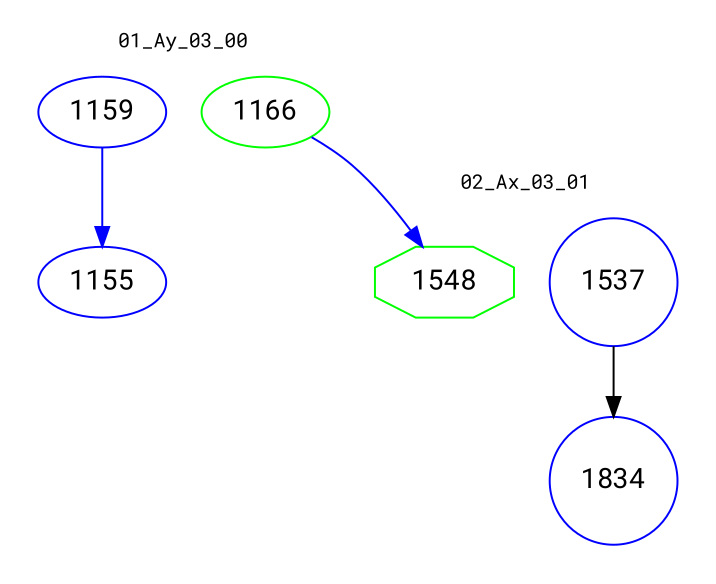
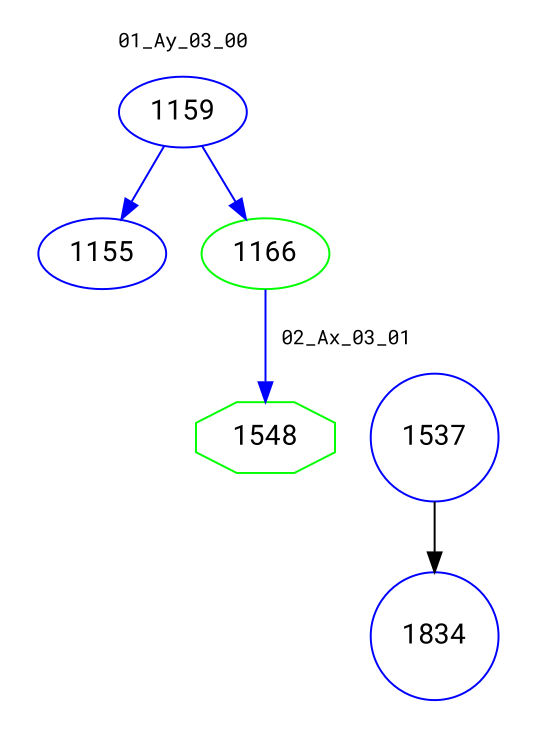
none -> (219, 174)
